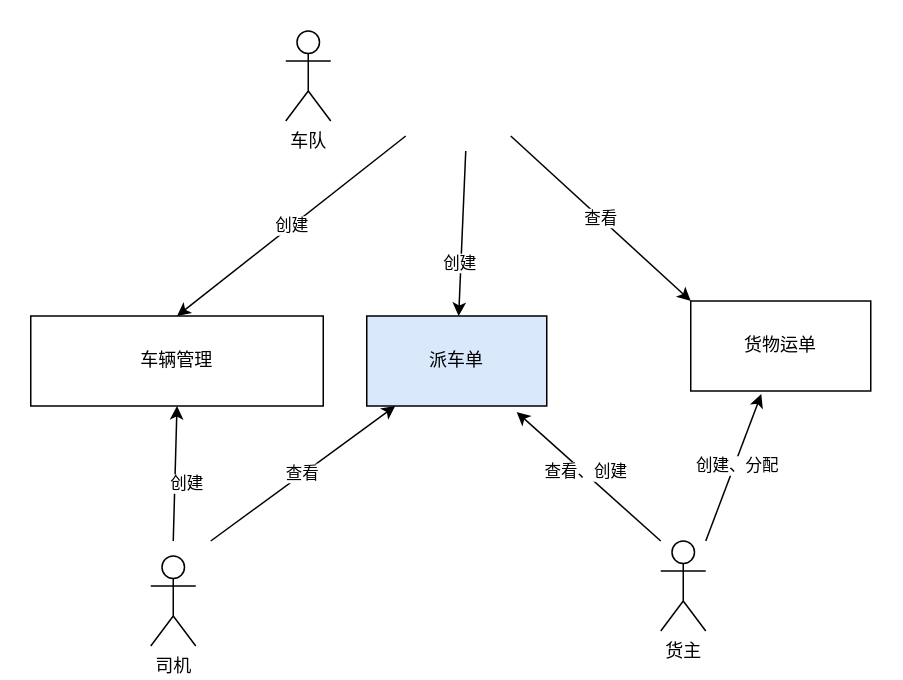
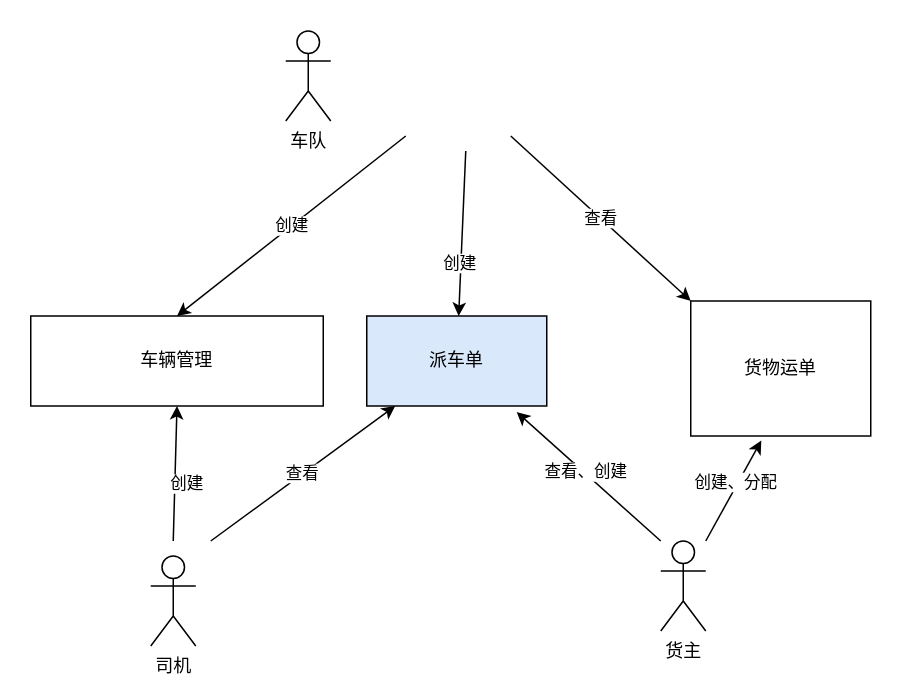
(781, 346) -> (781, 368)
